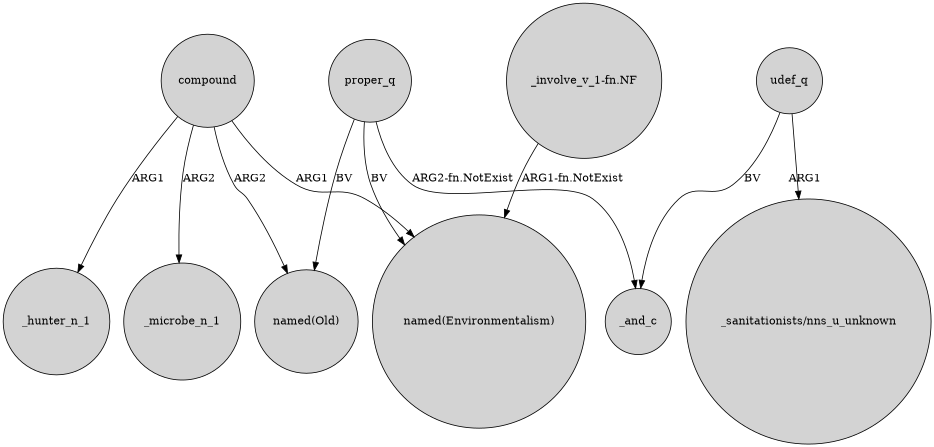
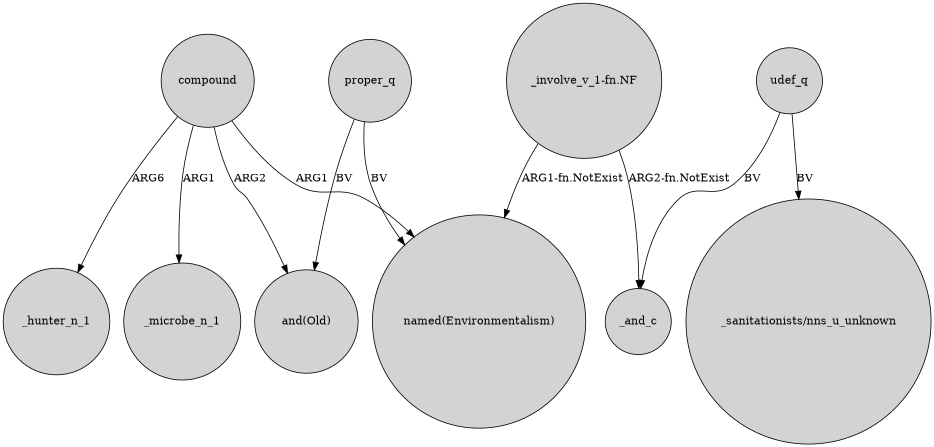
(148, 179) -> (148, 179)
(199, 179) -> (199, 179)
(805, 179) -> (805, 179)
(504, 192) -> (634, 214)
(306, 322) -> (306, 322)
